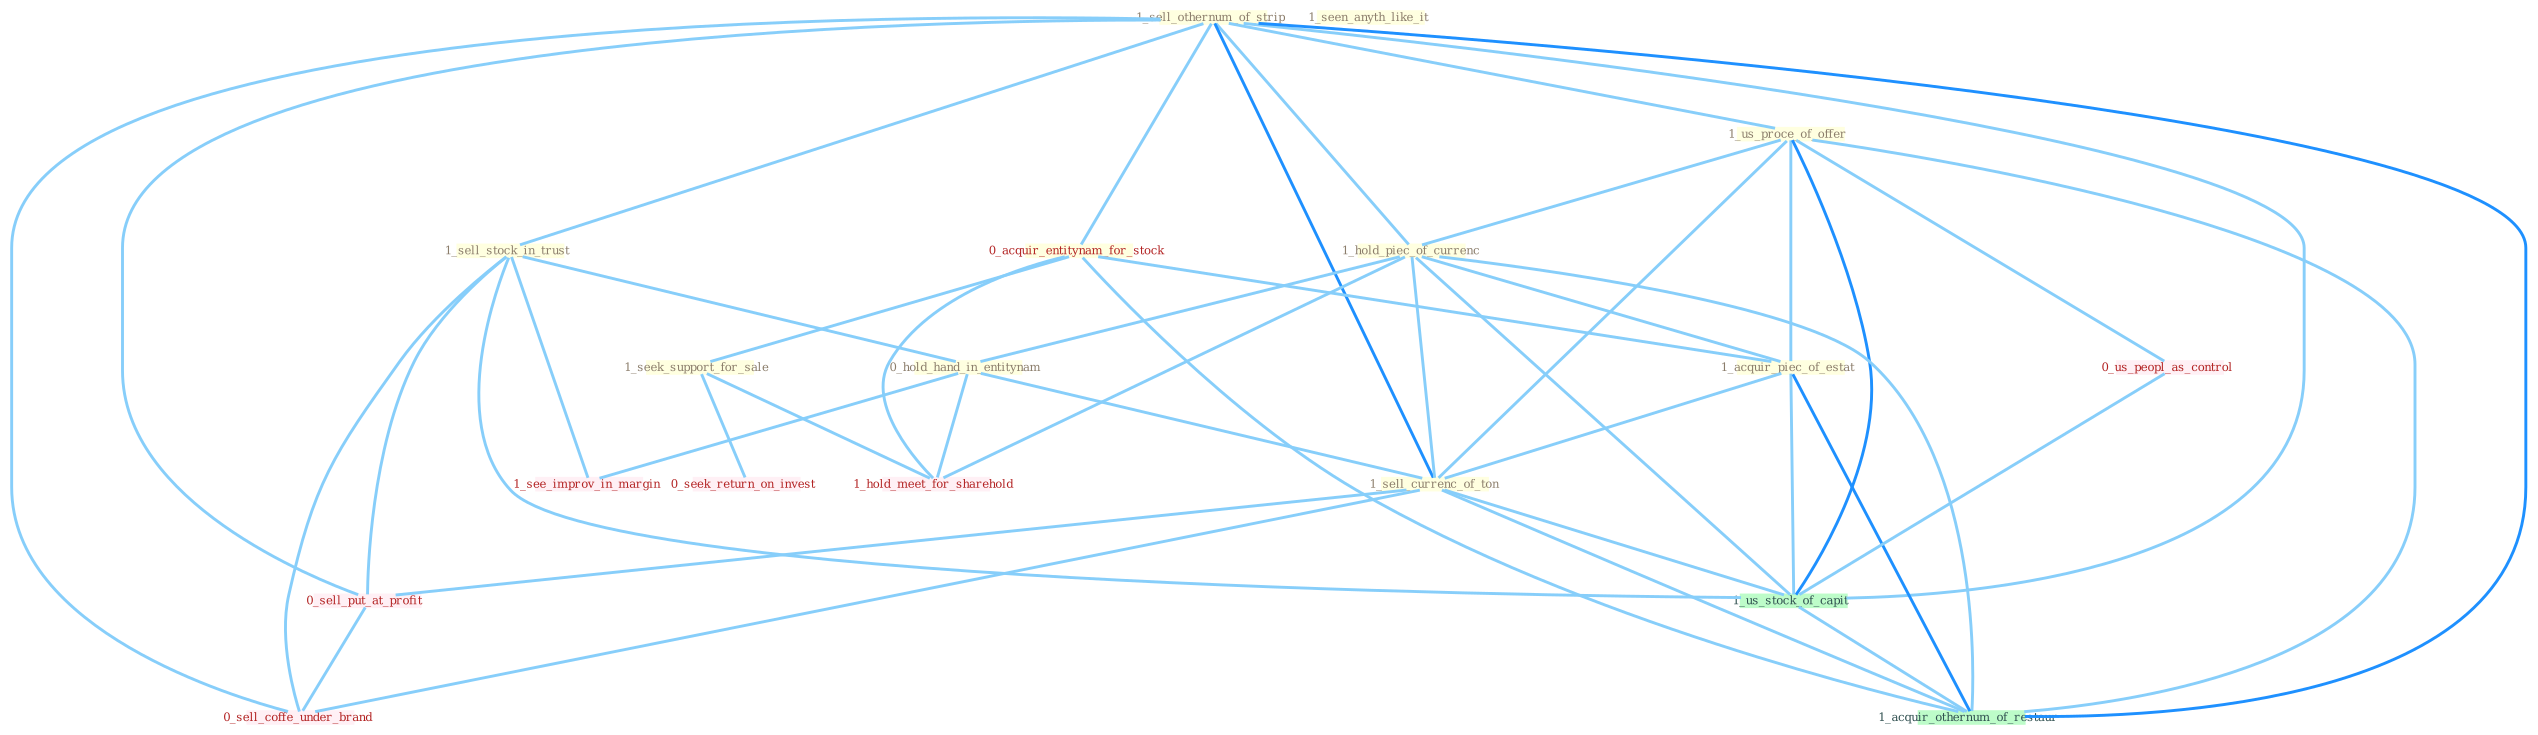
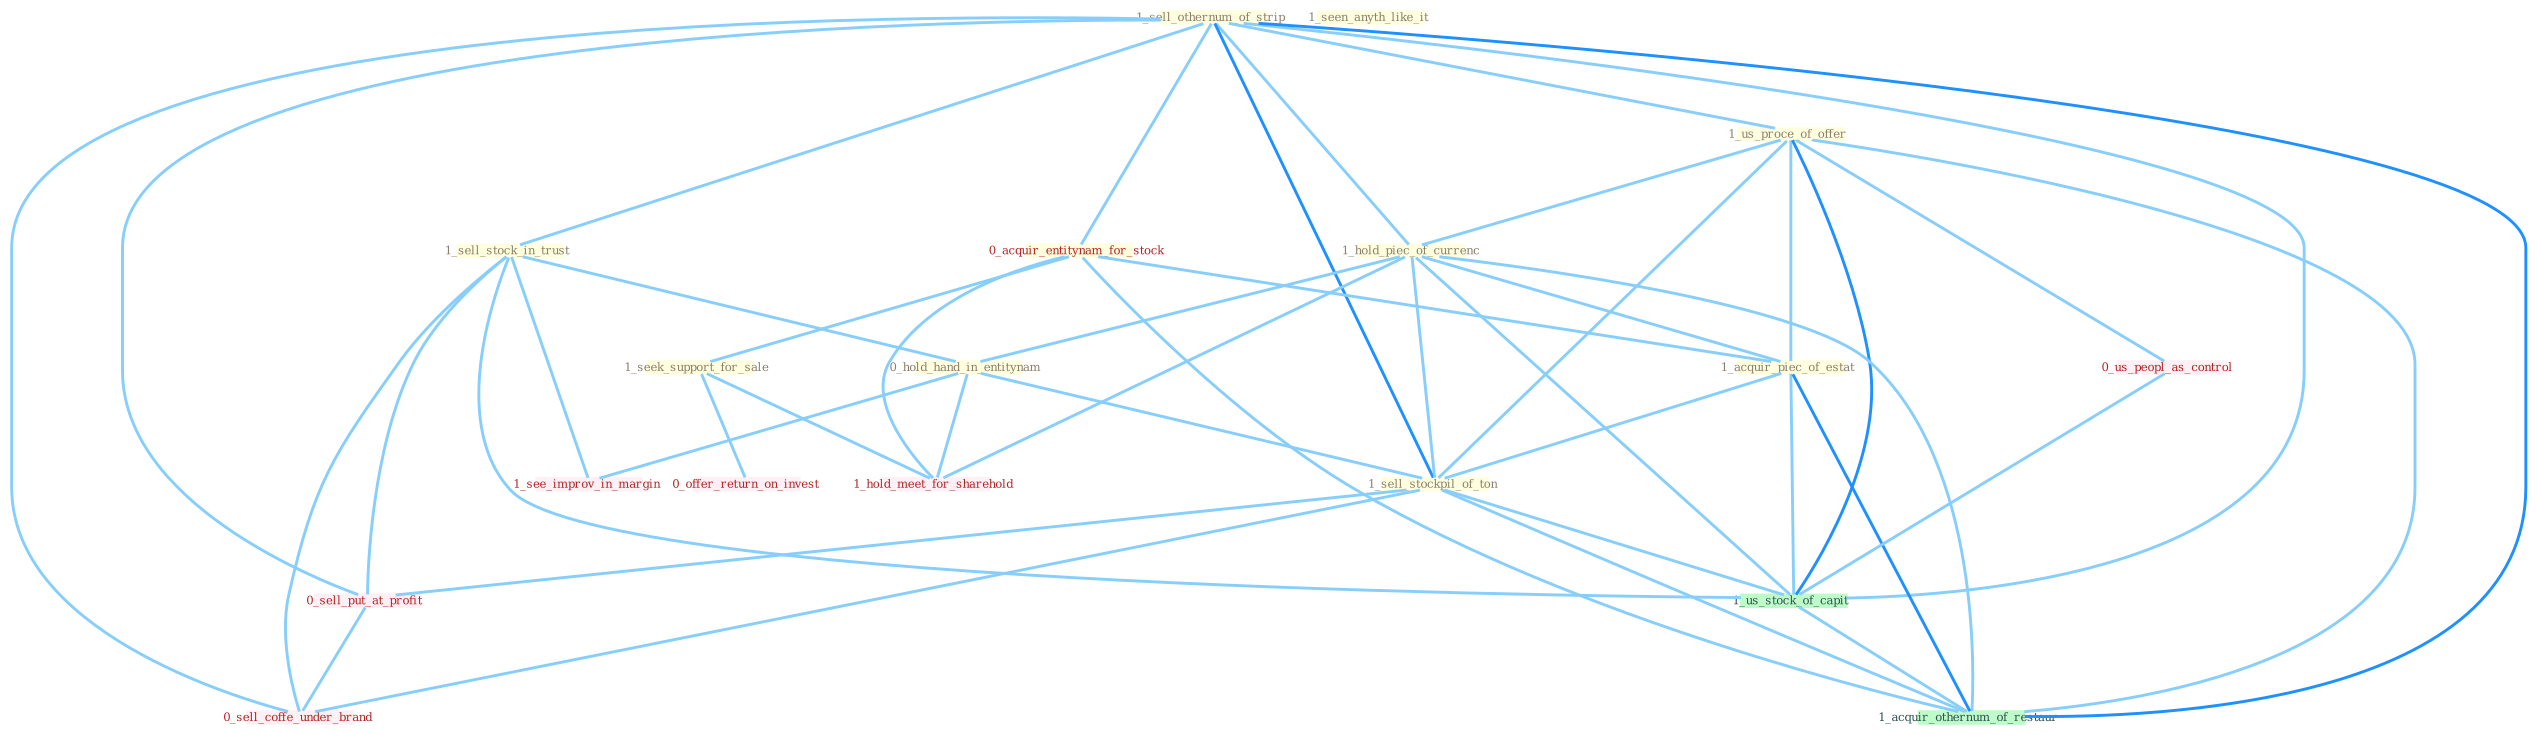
(747, 484) -> (747, 484)
(1435, 484) -> (1435, 484)
